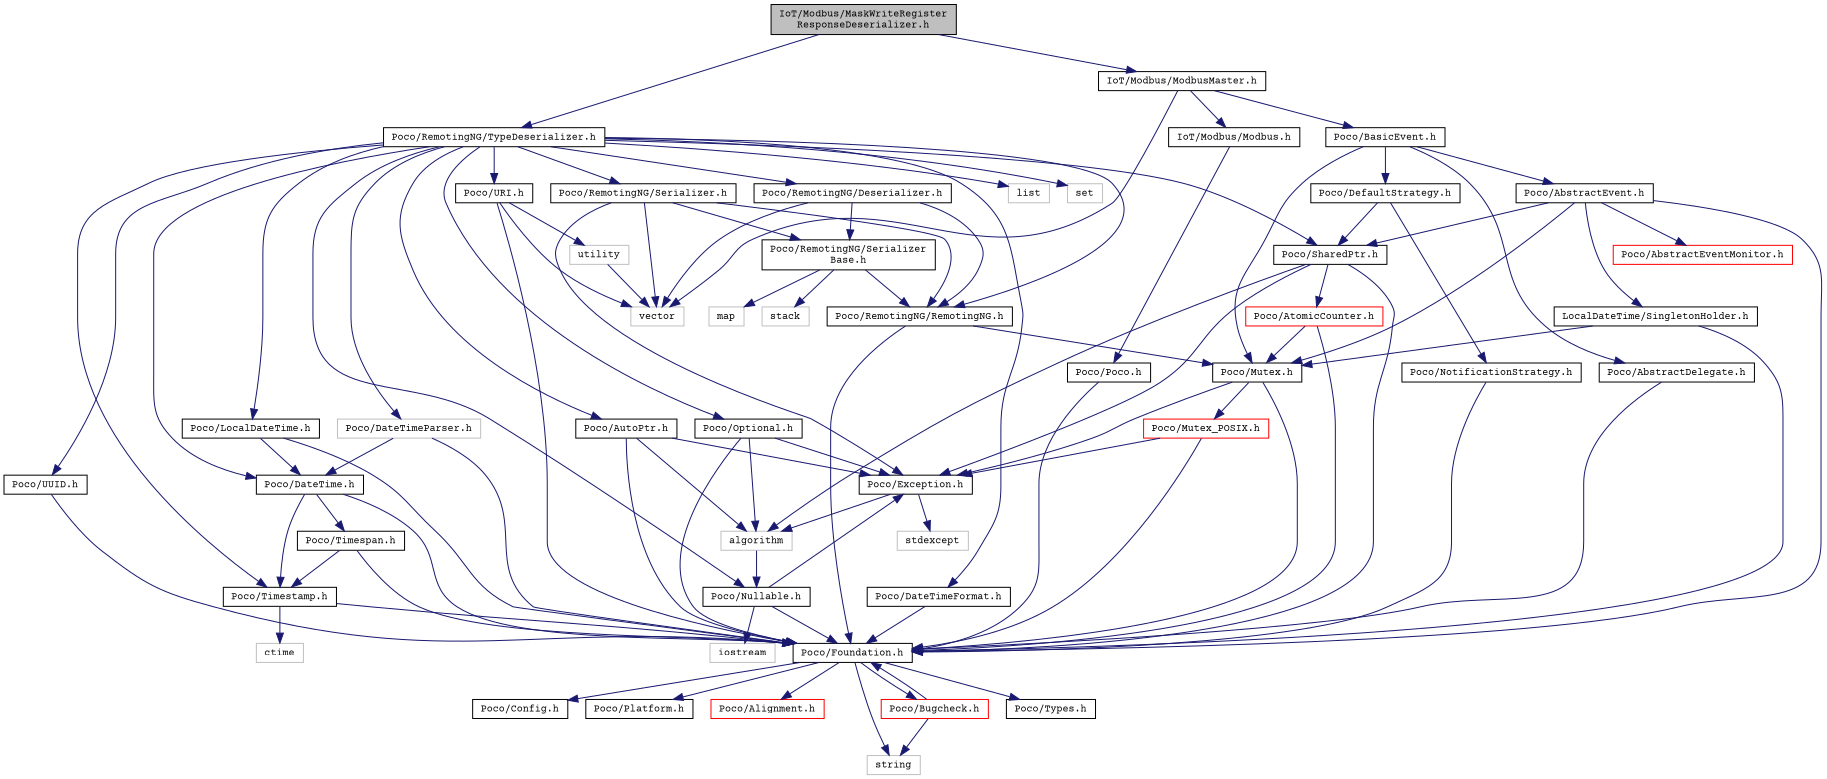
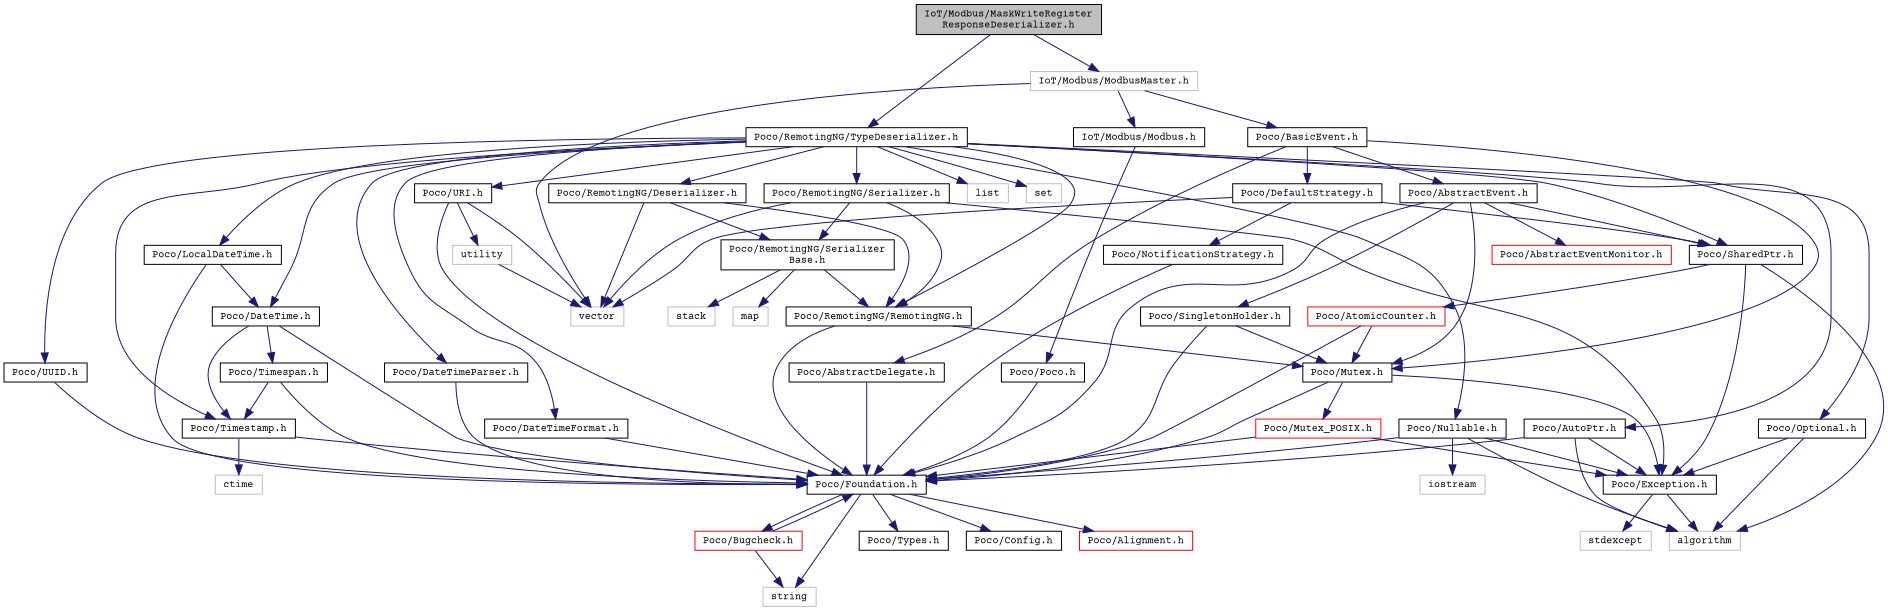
(1182, 81) -> (1114, 81)
none -> (932, 214)
(1656, 316) -> (1215, 316)
(409, 429) -> (456, 373)
(364, 454) -> none
(757, 564) -> (1565, 489)
(681, 566) -> none
(1310, 602) -> none
(639, 709) -> none
